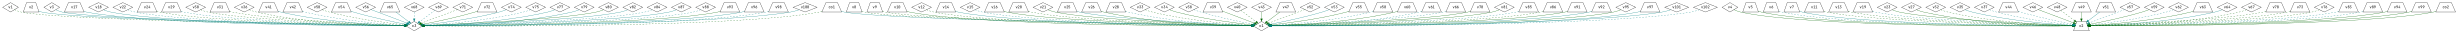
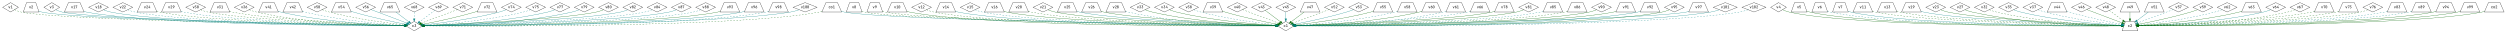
none -> (1286, 7)
none -> (1601, 7)
(1932, 19) -> (1981, 19)
(1198, 20) -> (1197, 20)
